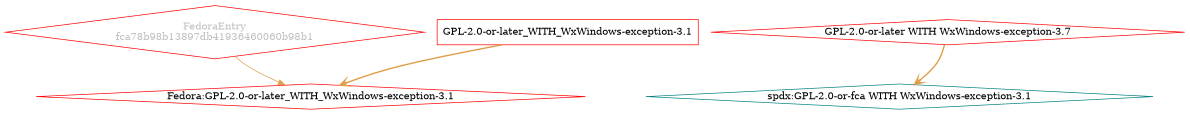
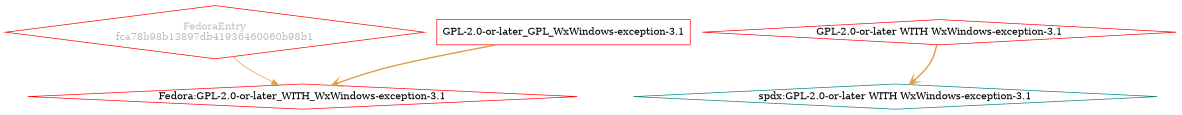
(568, 32) -> (564, 32)
(948, 32) -> (939, 32)
(899, 97) -> (895, 97)
